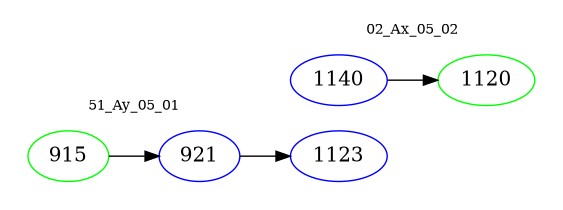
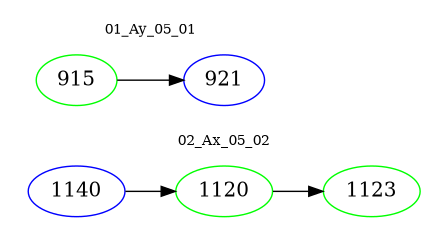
(134, 106) -> (150, 30)
(260, 156) -> (291, 191)
(339, 156) -> (372, 191)
